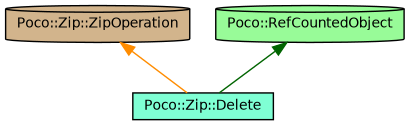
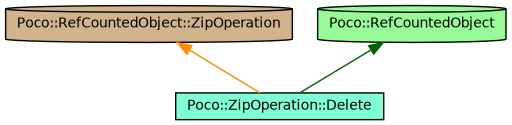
(98, 24) -> (149, 24)
(203, 106) -> (280, 106)
